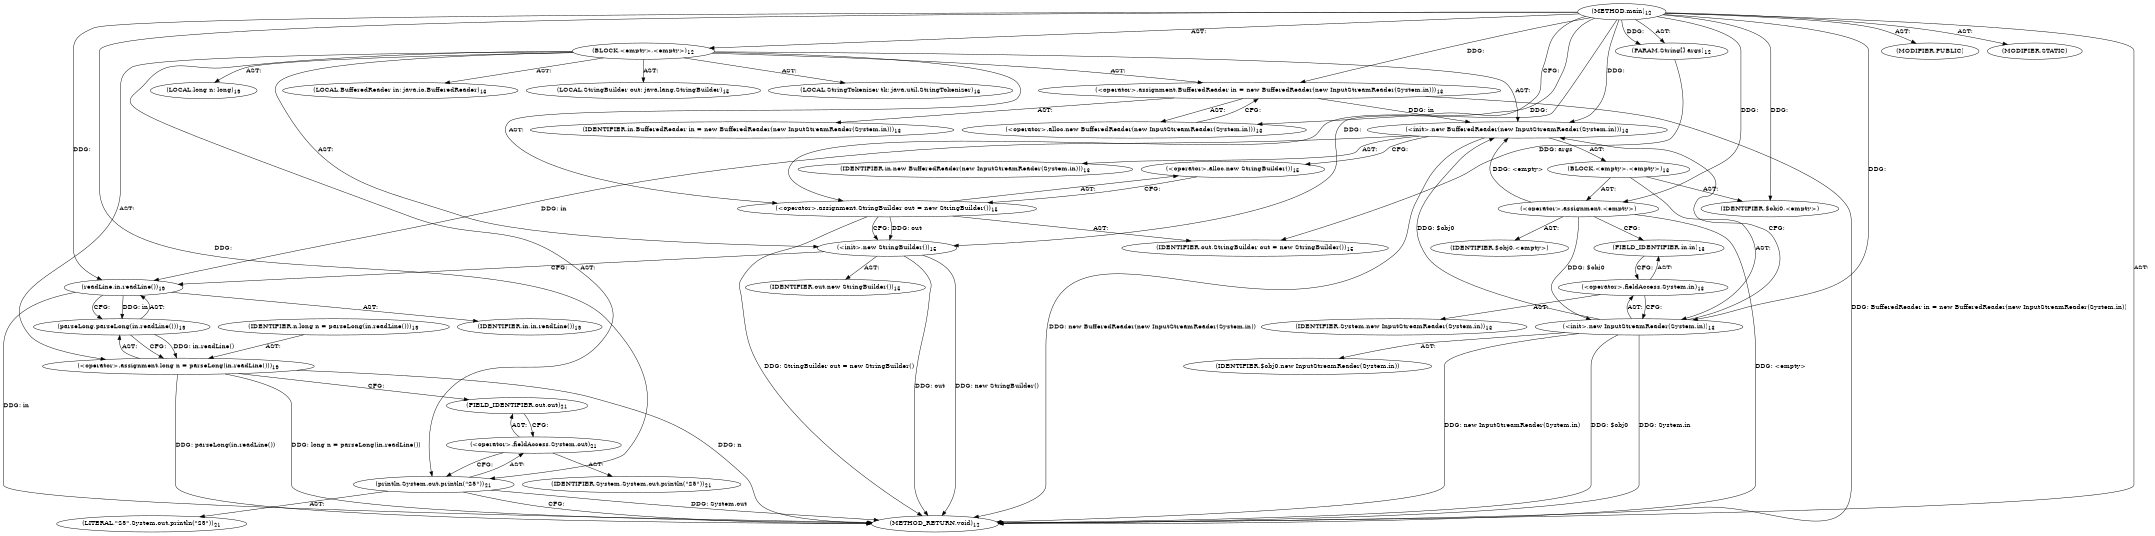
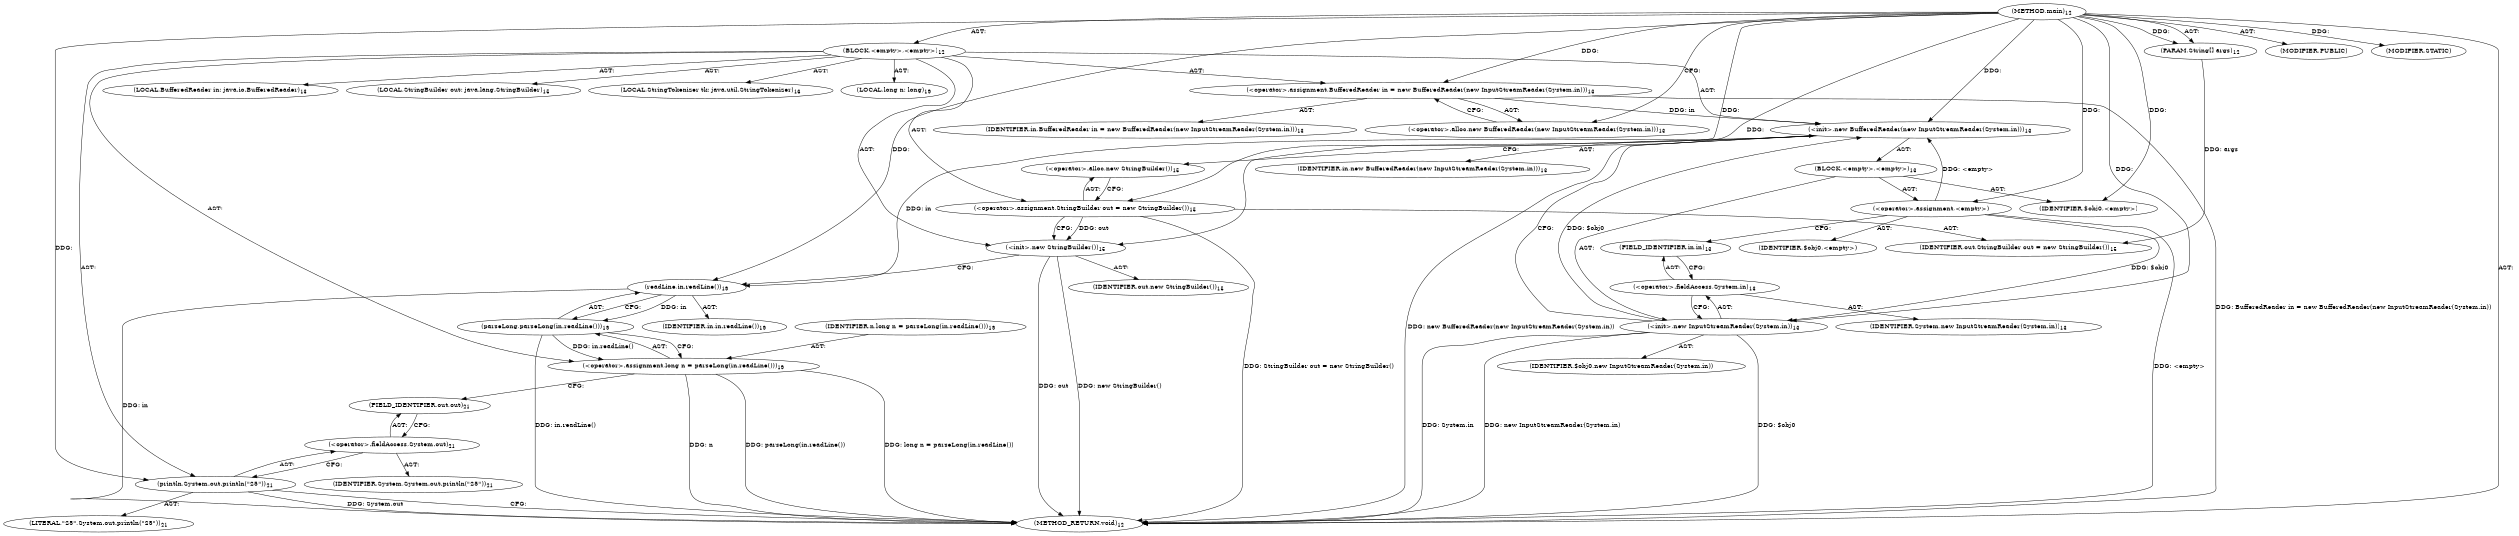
(1966, 31) -> (2322, 31)
none -> (697, 510)
